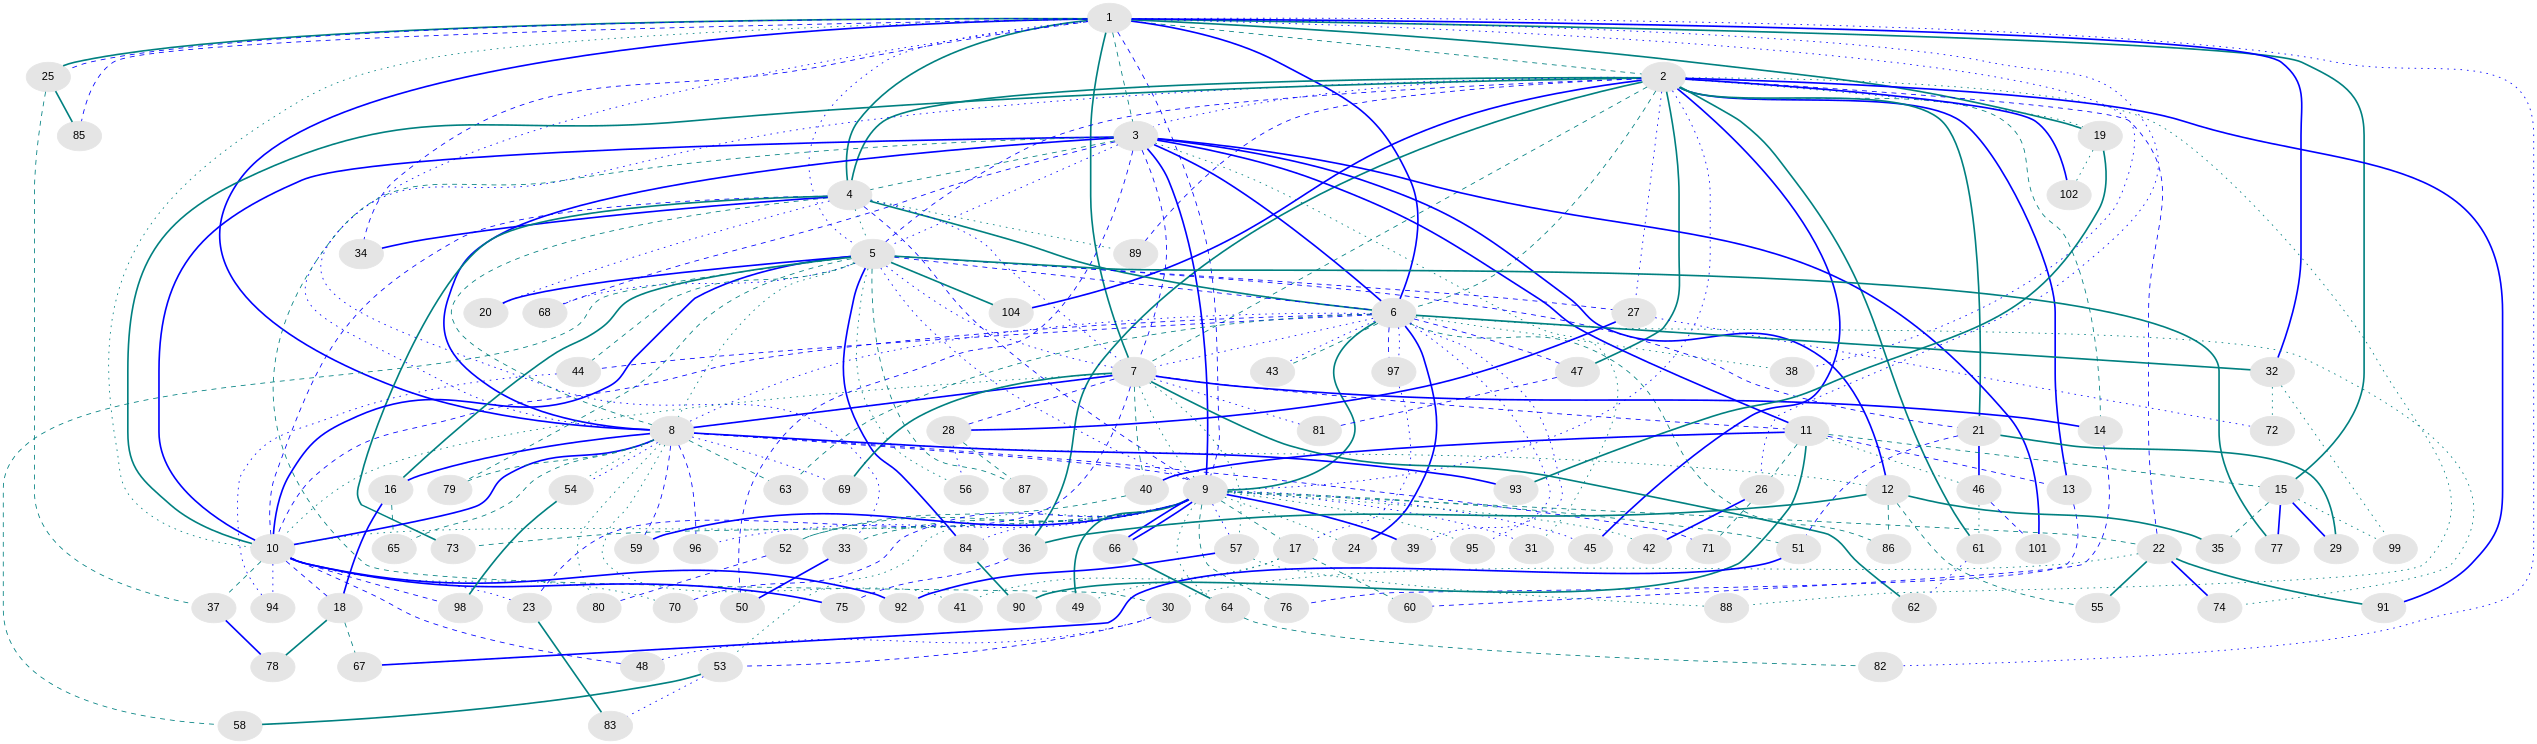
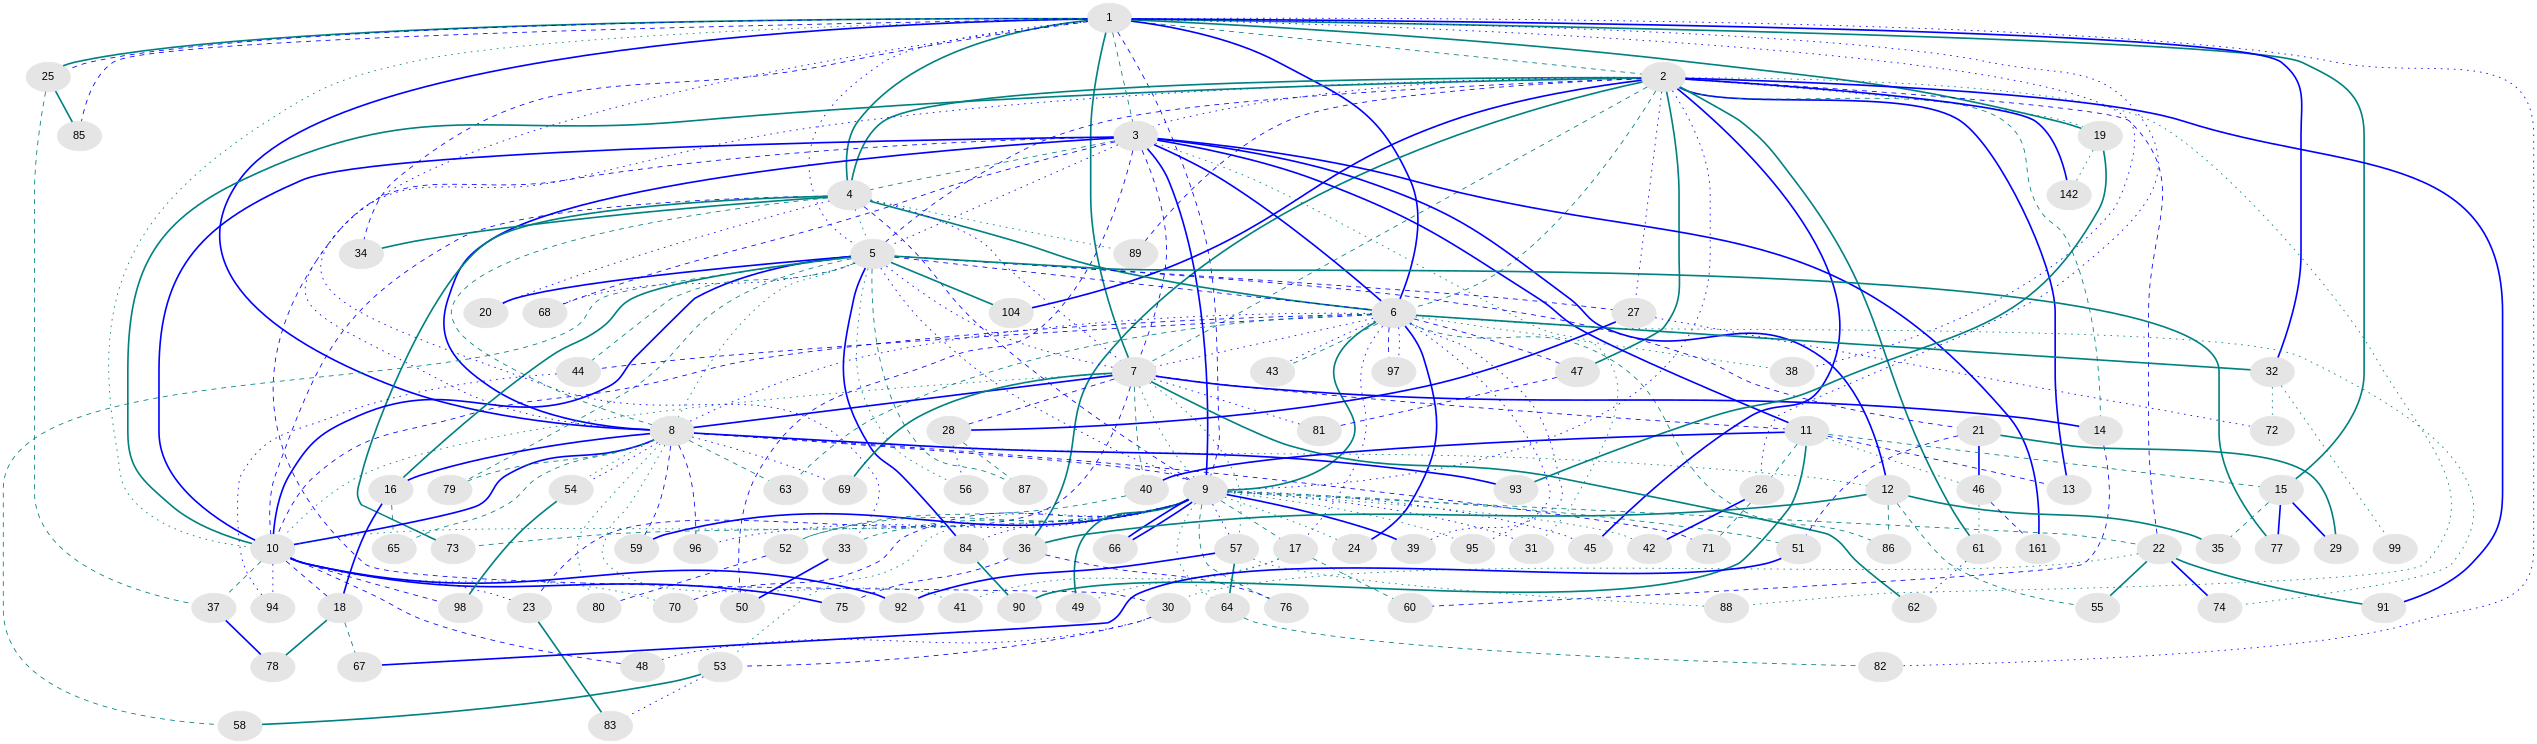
(1951, 135) -> none
(2069, 195) -> (2069, 195)
(615, 215) -> (615, 215)
(274, 401) -> (274, 401)
(1401, 489) -> (1365, 437)
(2340, 520) -> none
(2038, 549) -> (2038, 549)
(1162, 573) -> (1232, 578)
(1678, 588) -> (1153, 574)
